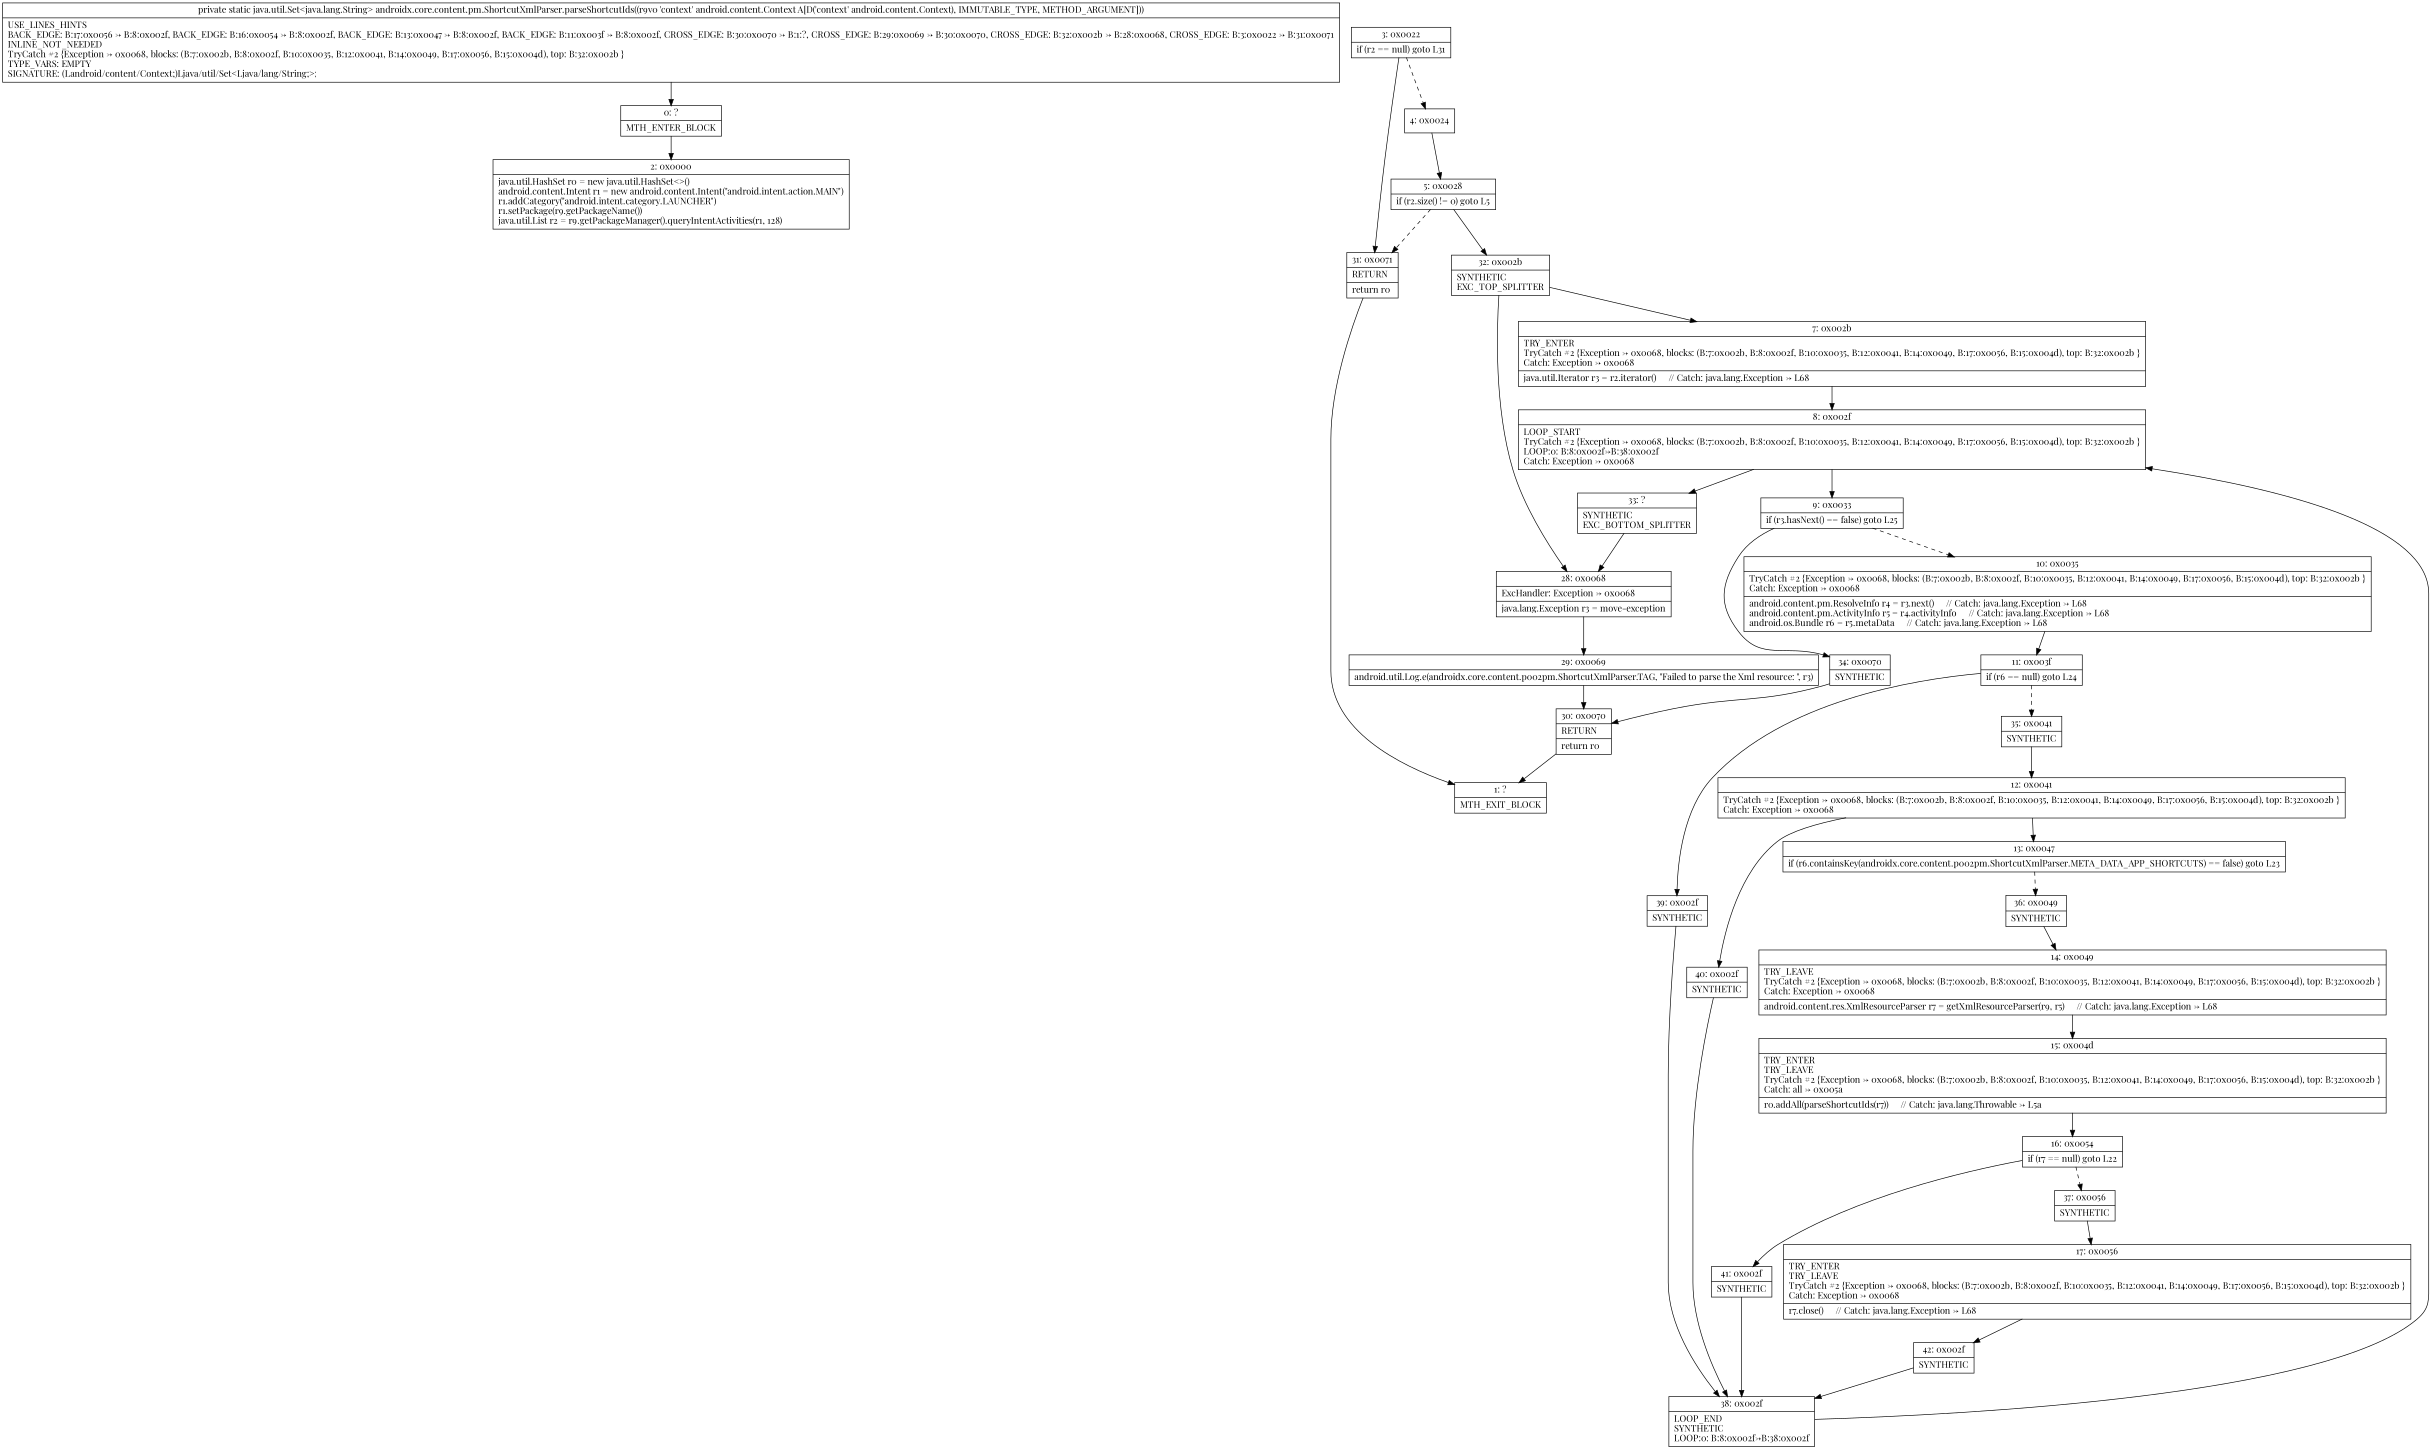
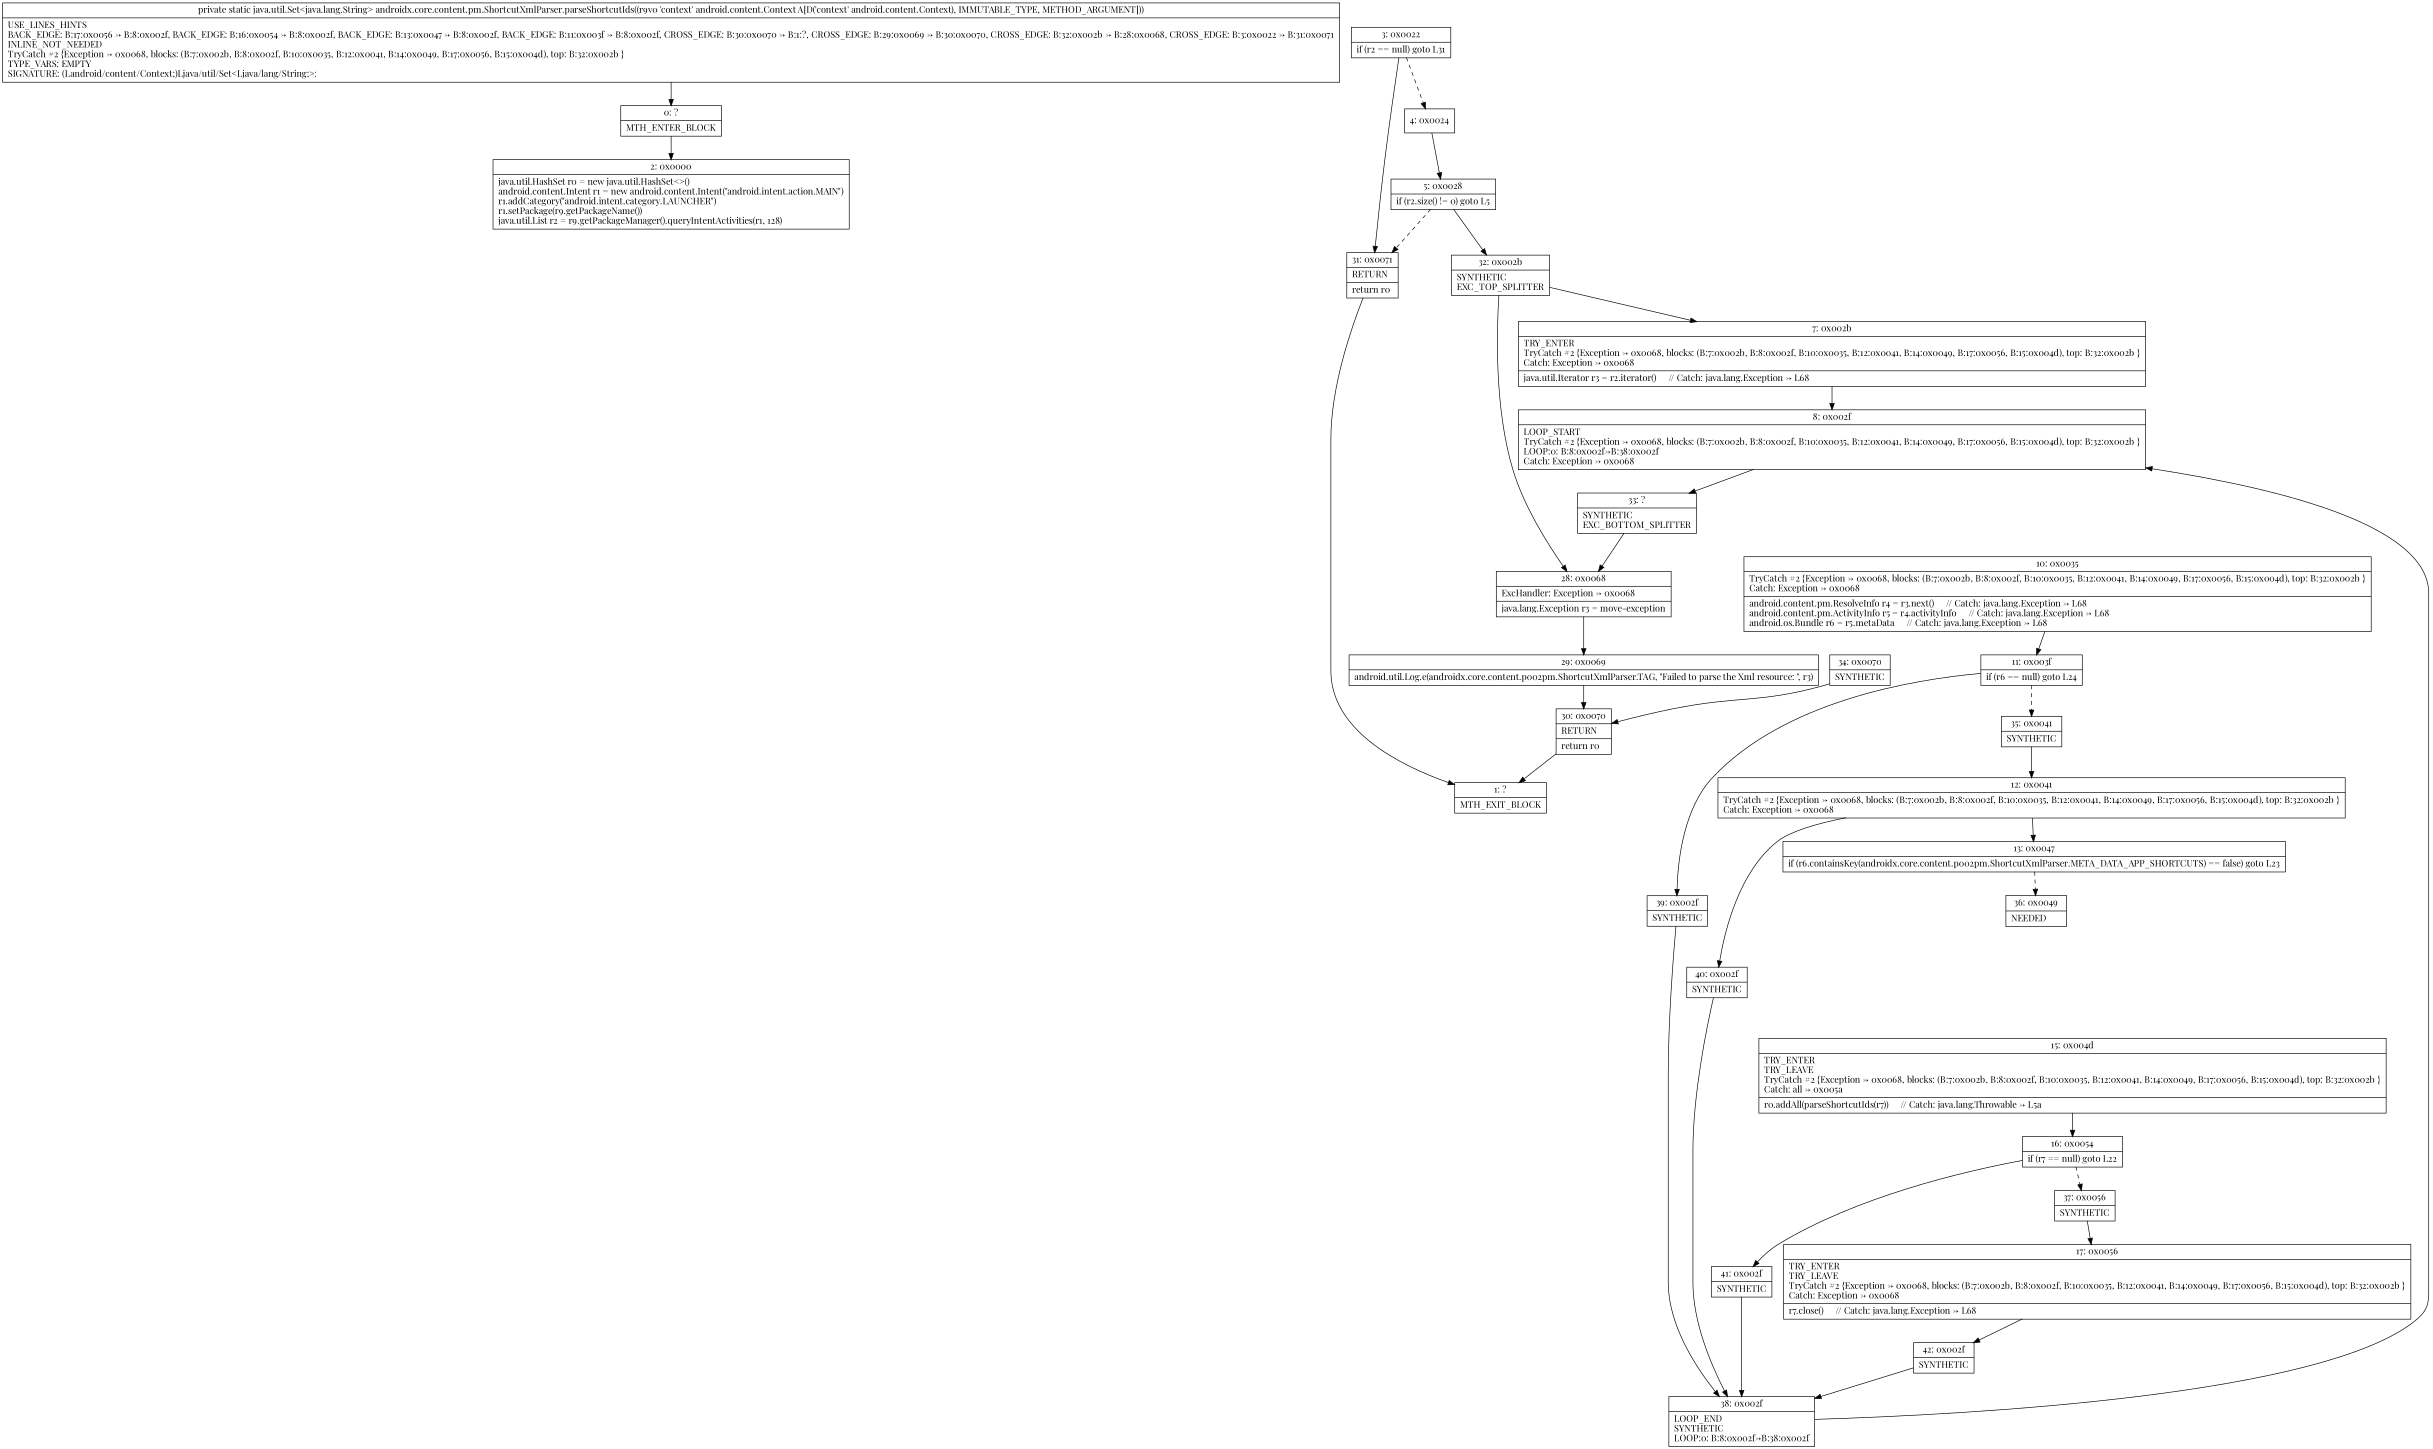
(1832, 513) -> none
(2036, 918) -> (2029, 918)
(2073, 982) -> none
